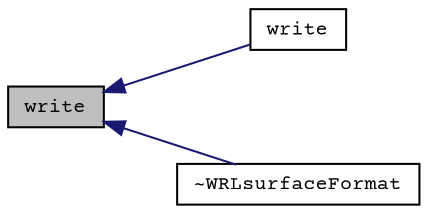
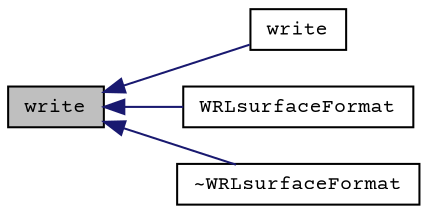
none -> (298, 107)
